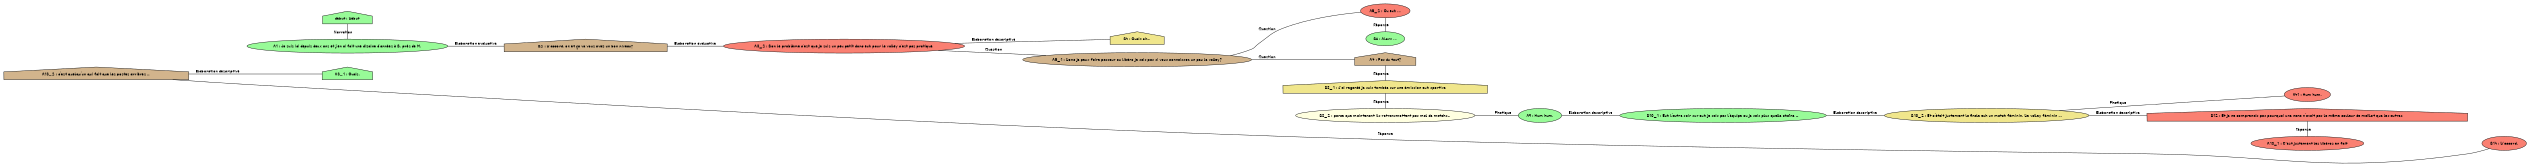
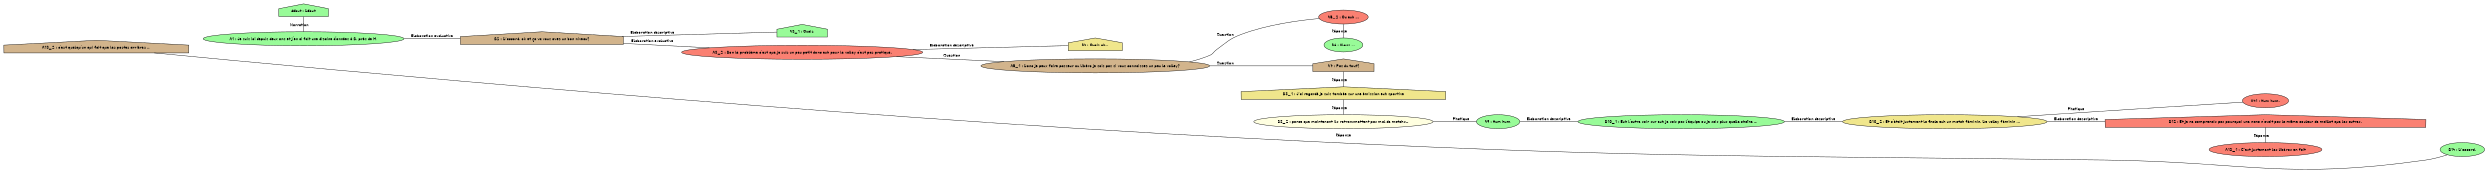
(256, 74) -> (699, 34)
(2504, 143) -> (2462, 150)
